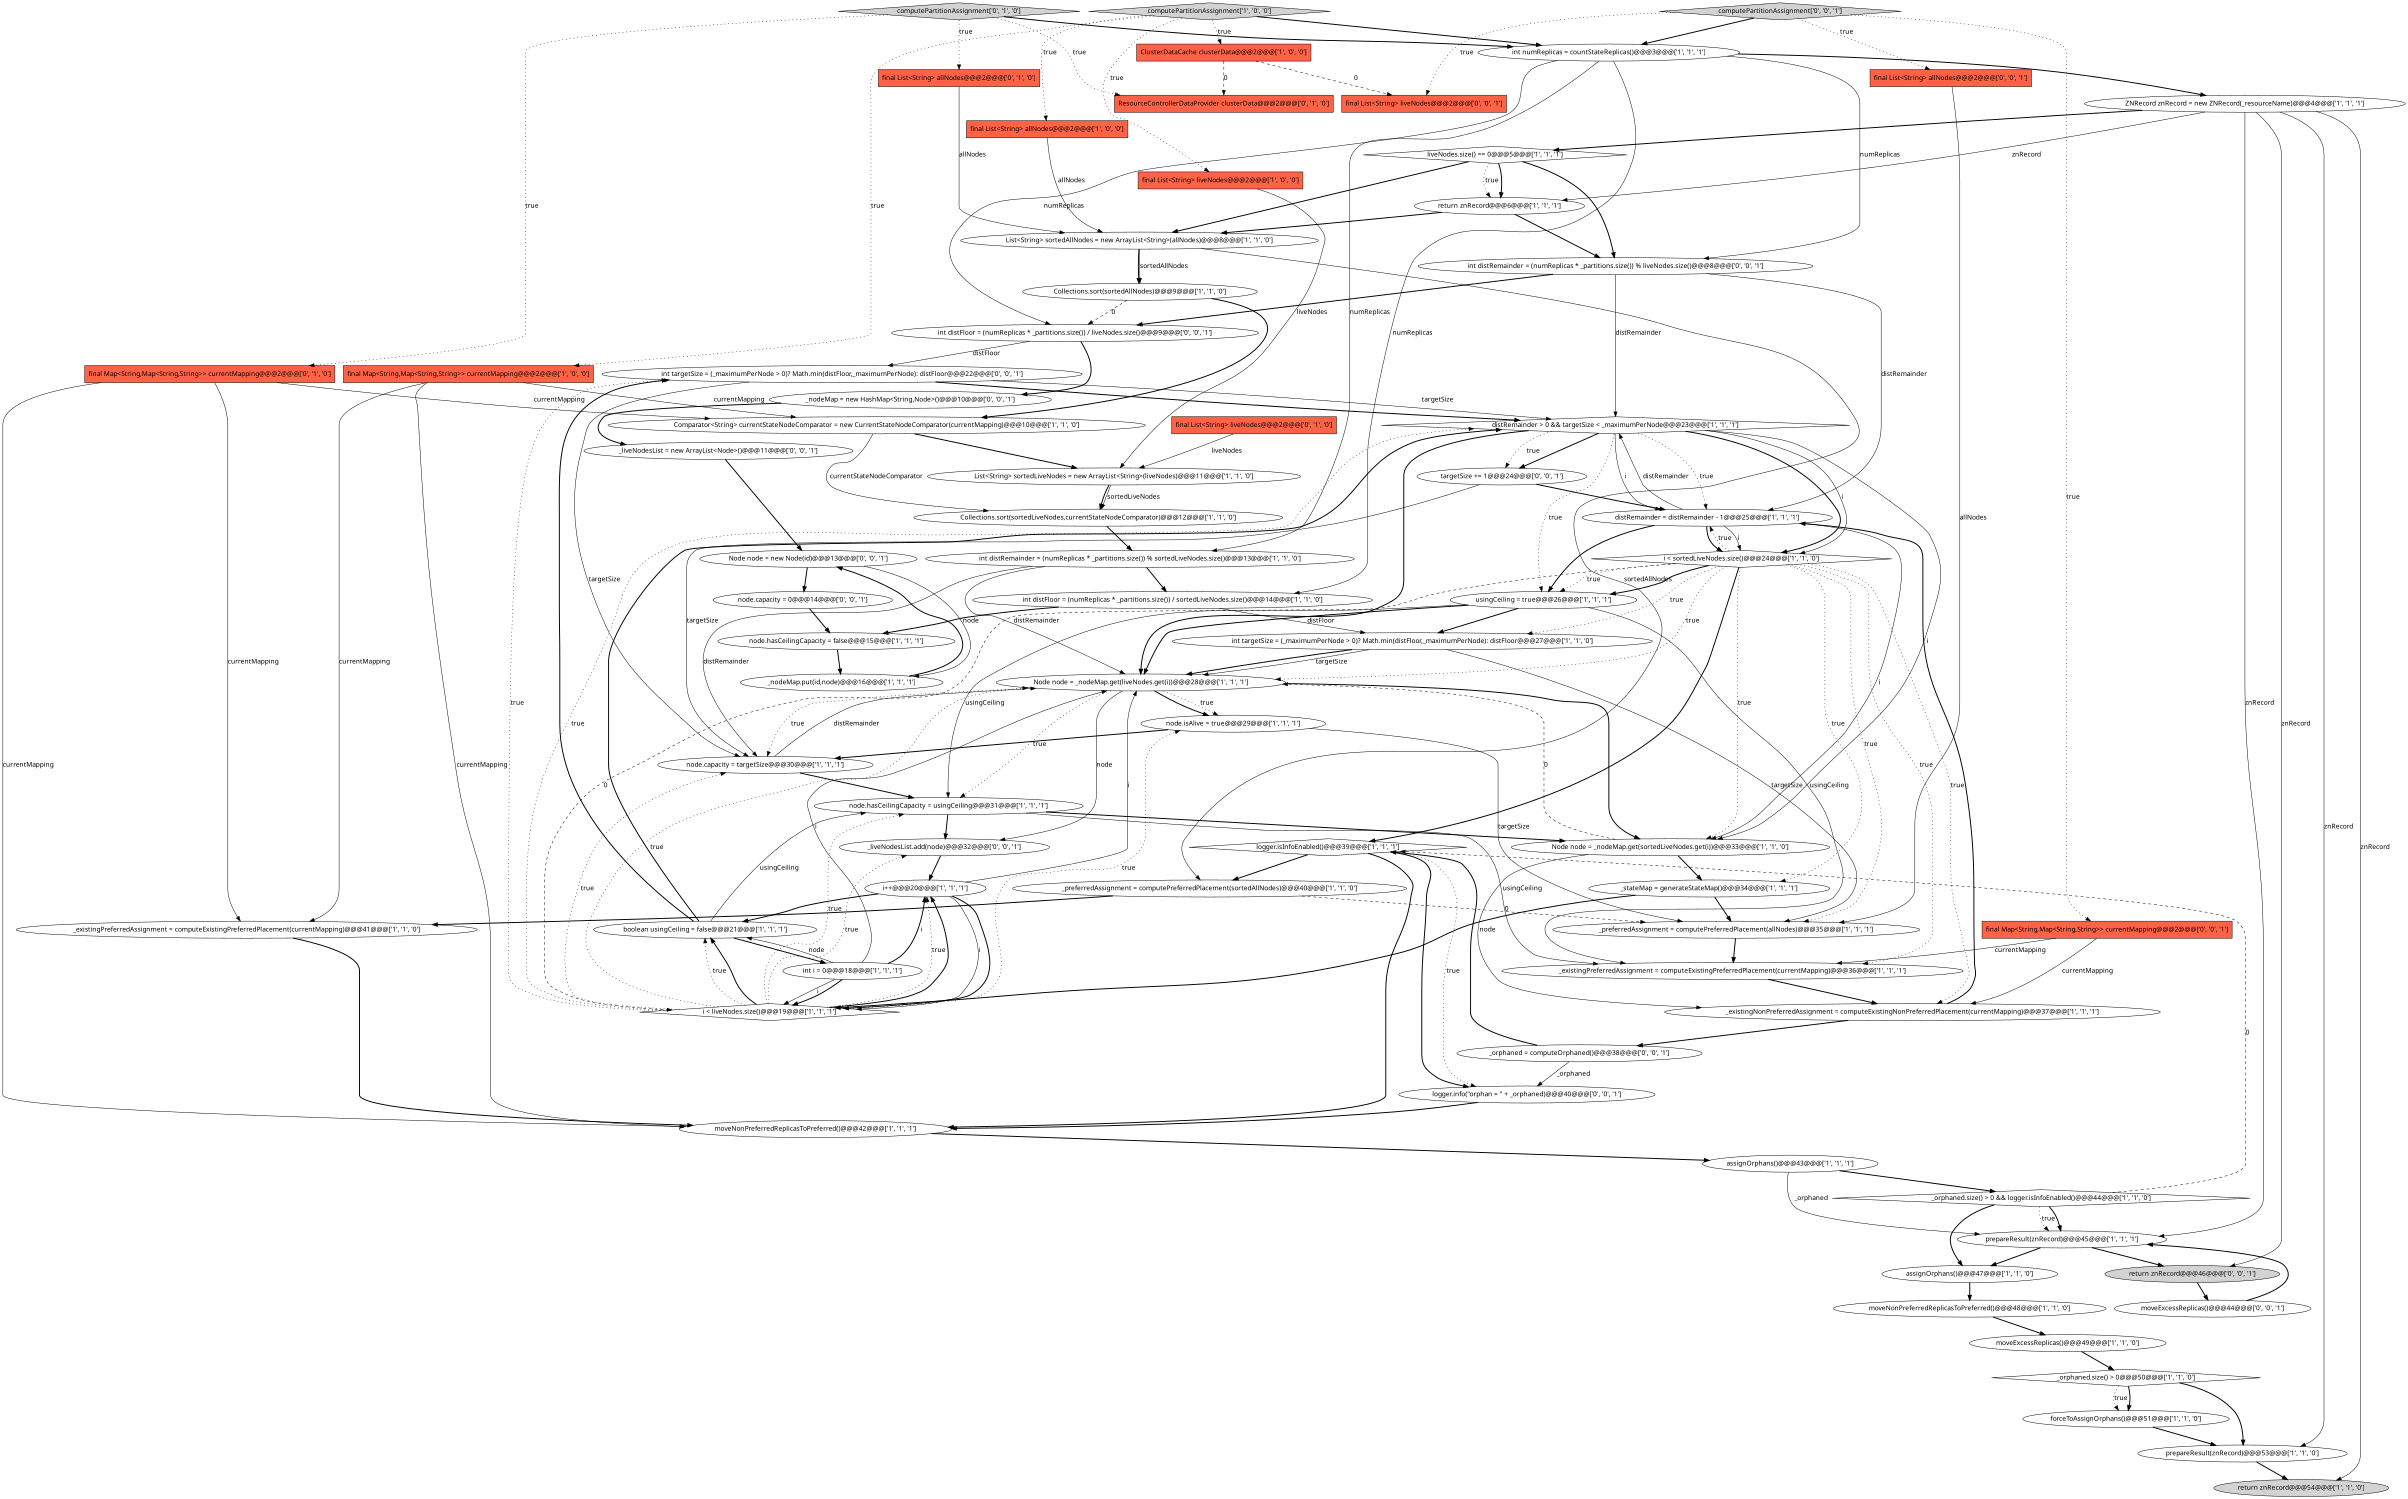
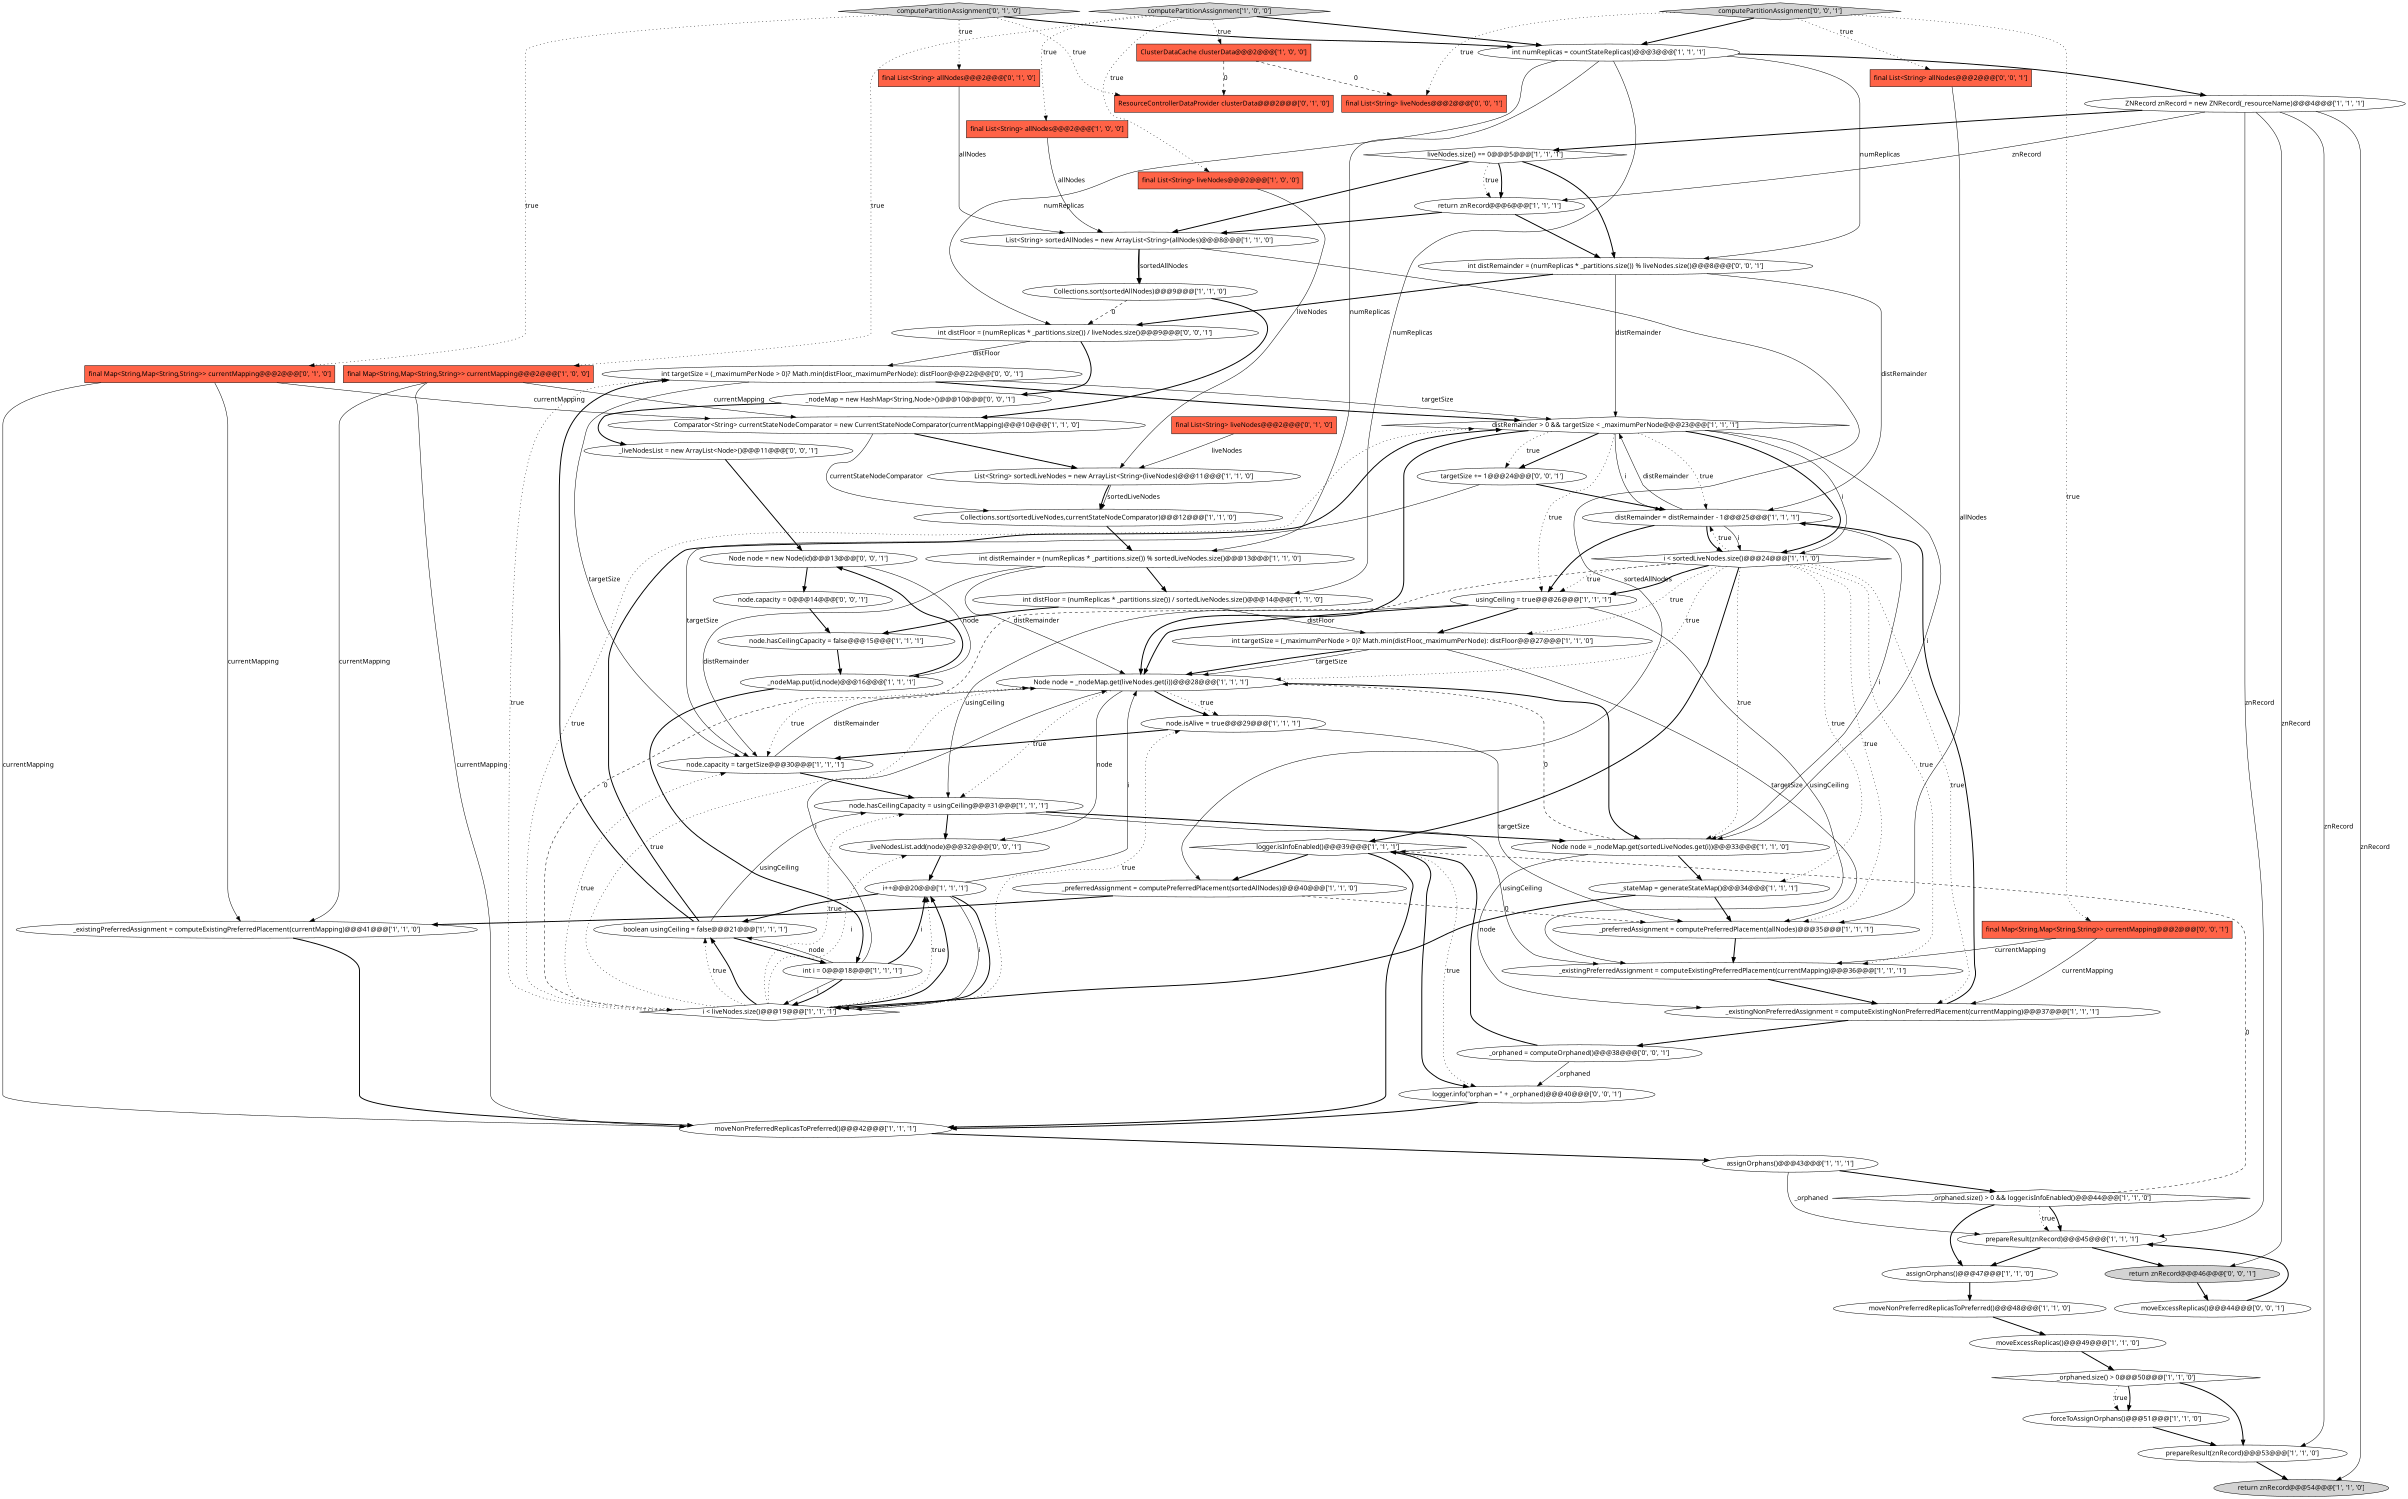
none -> (689, 829)
(852, 930) -> (852, 930)
